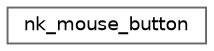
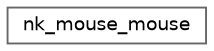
(107, 26) -> (107, 26)
